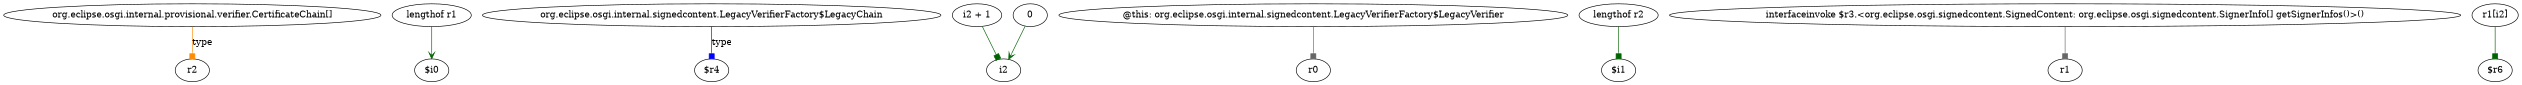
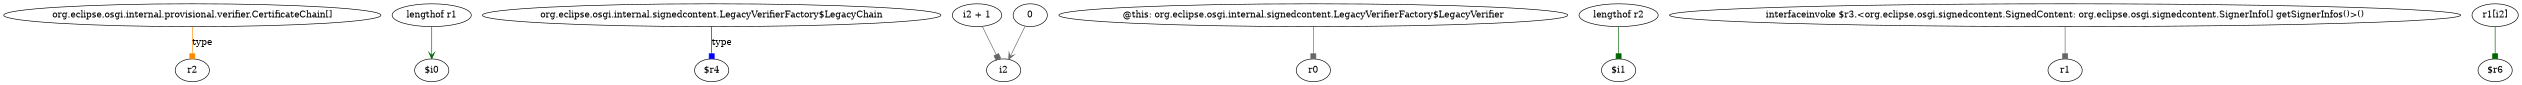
(989, 40) -> (989, 40)
(1018, 40) -> (1018, 40)
